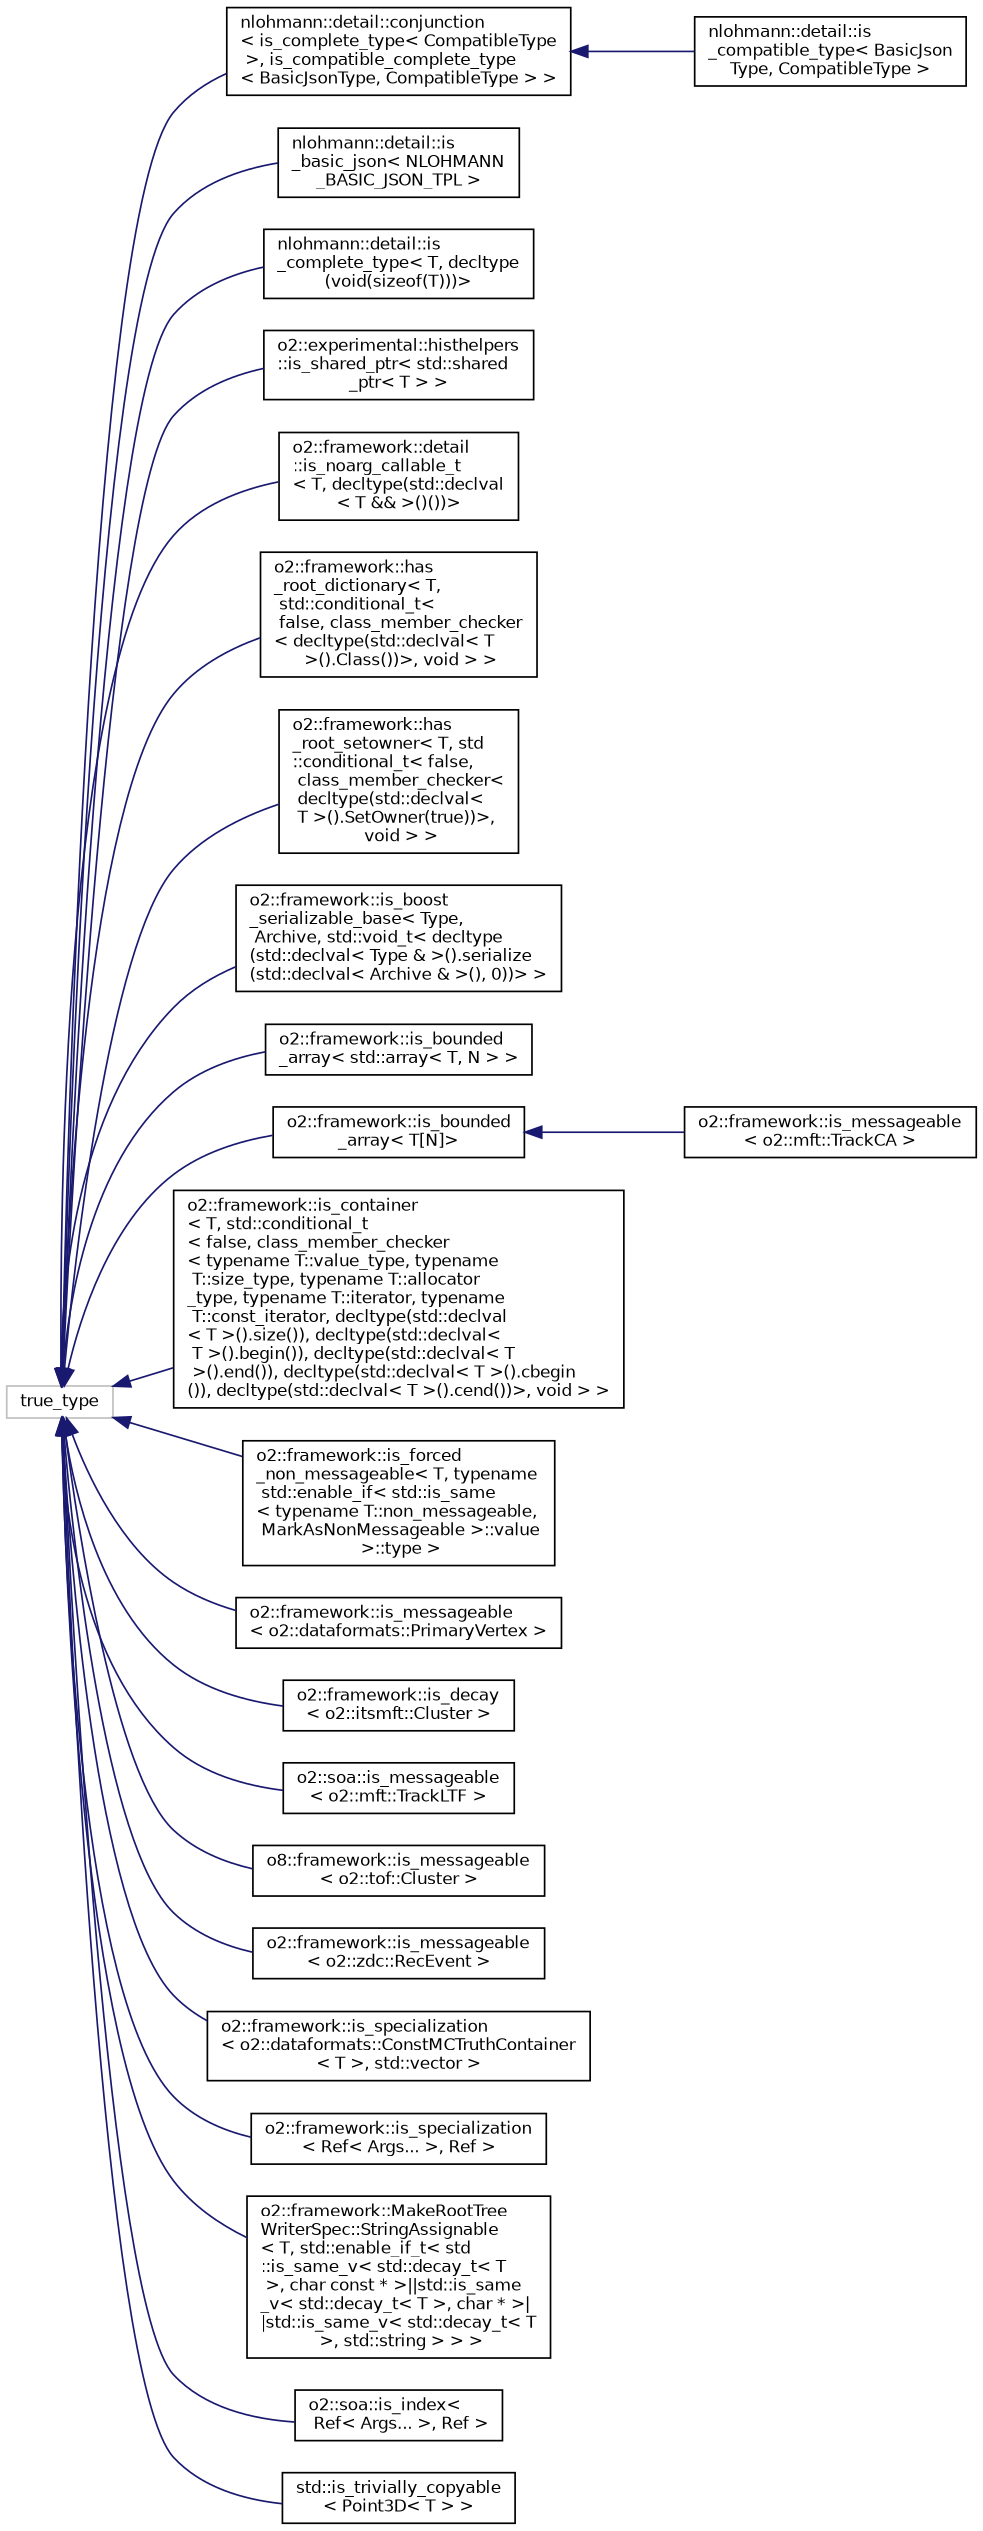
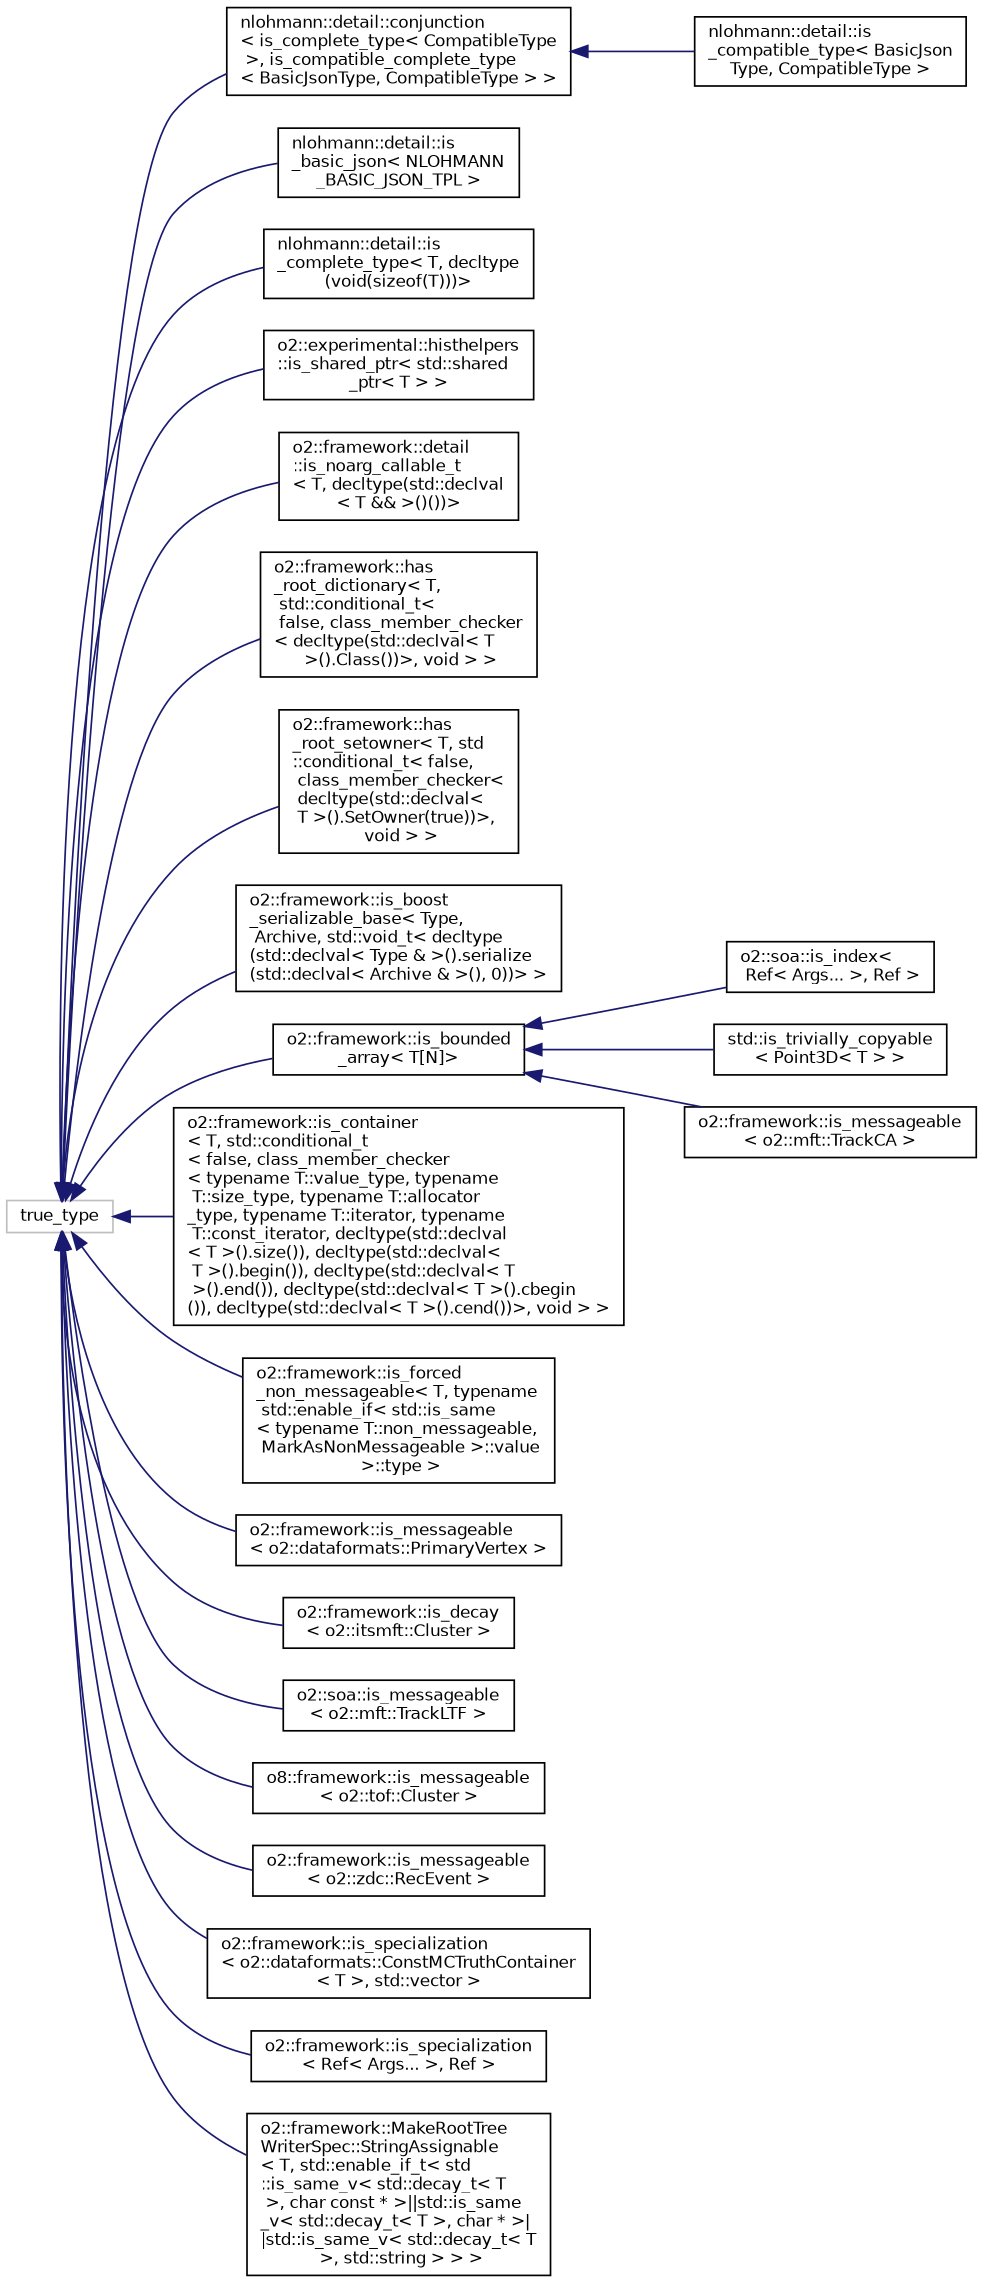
(399, 1050) -> none
(110, 2154) -> (628, 1050)
(122, 2164) -> (634, 1005)
